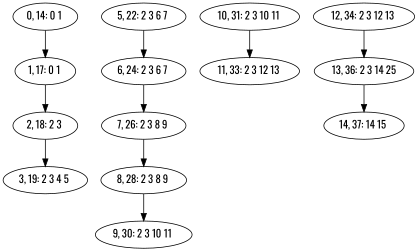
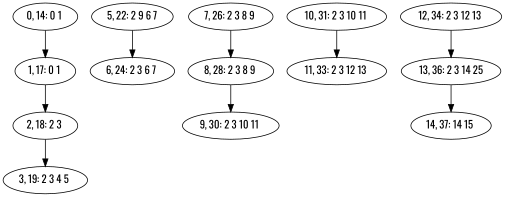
(144, 17) -> (132, 17)
(144, 95) -> none
